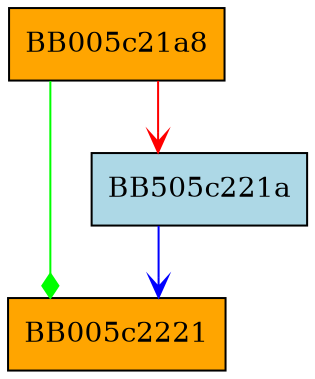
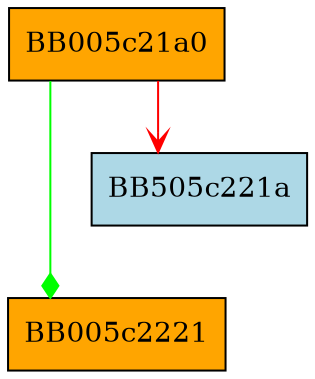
(117, 44) -> (117, 44)
(159, 251) -> none
